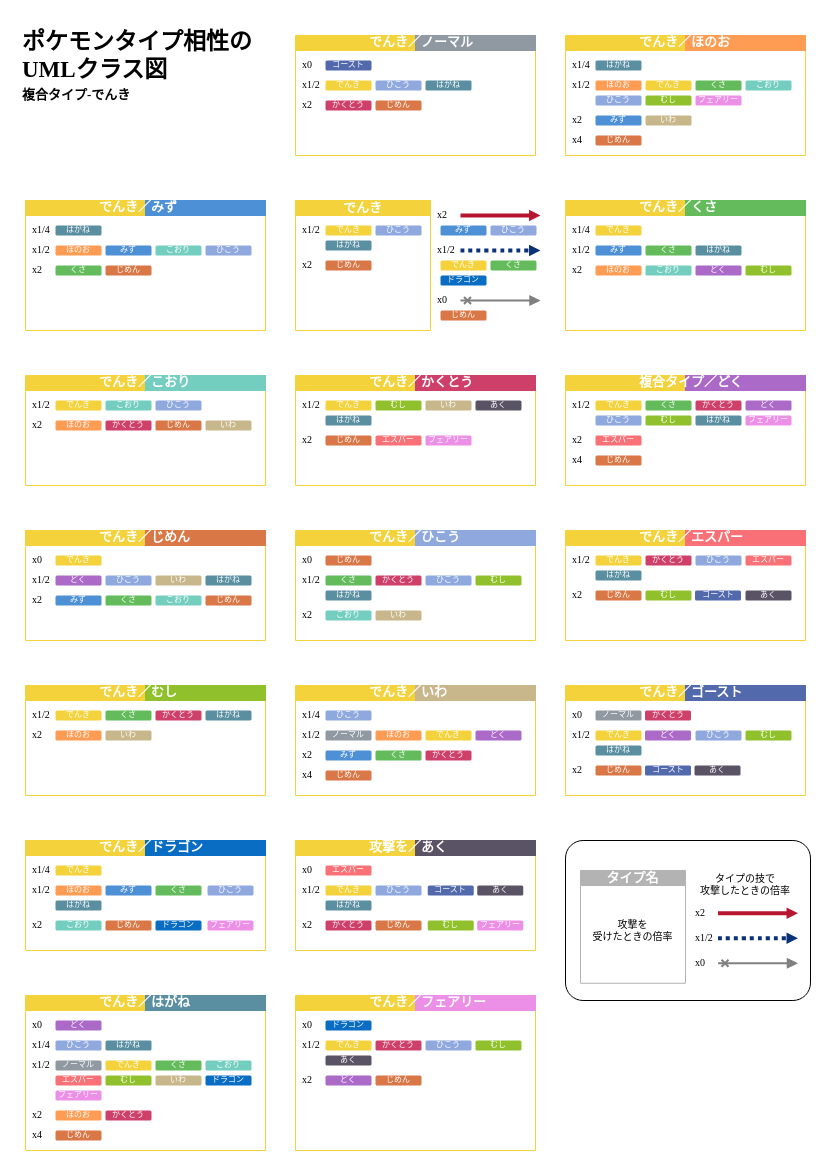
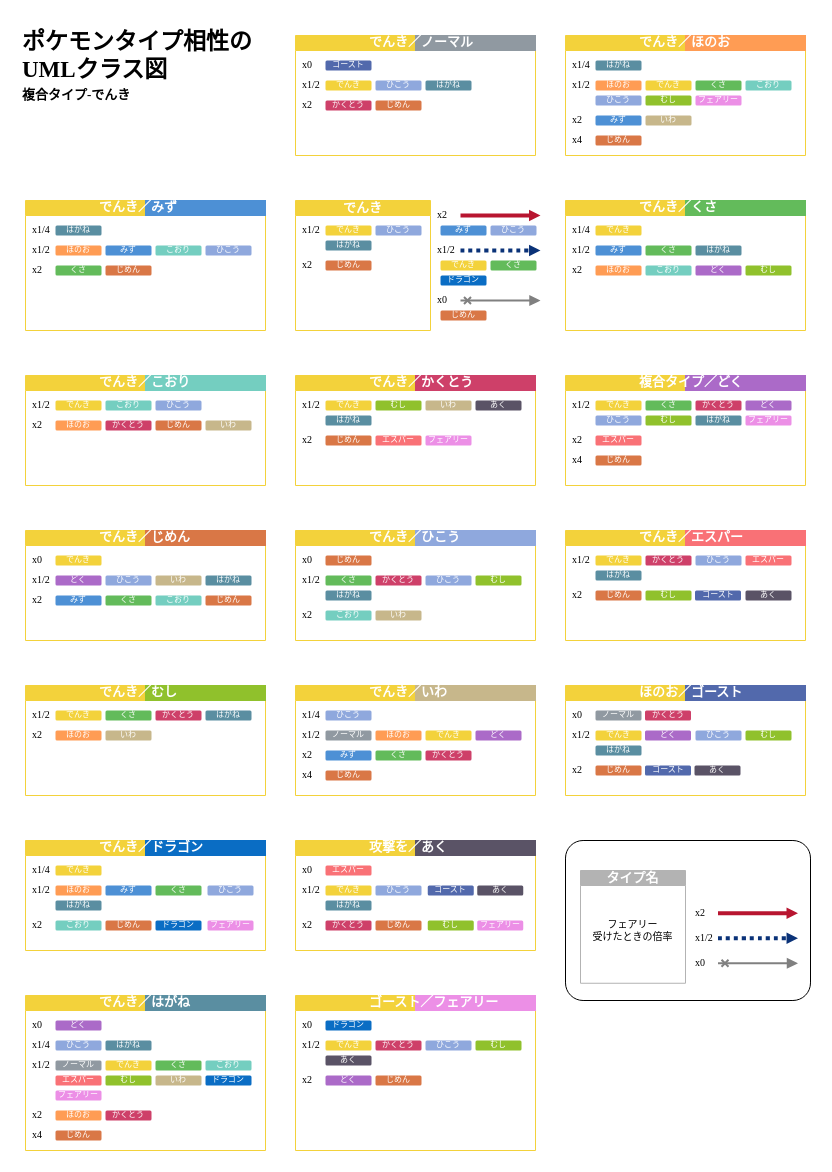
(704, 692) -> (704, 692)
(746, 884) -> none
(633, 931) -> (633, 931)
(442, 1002) -> (450, 1002)
